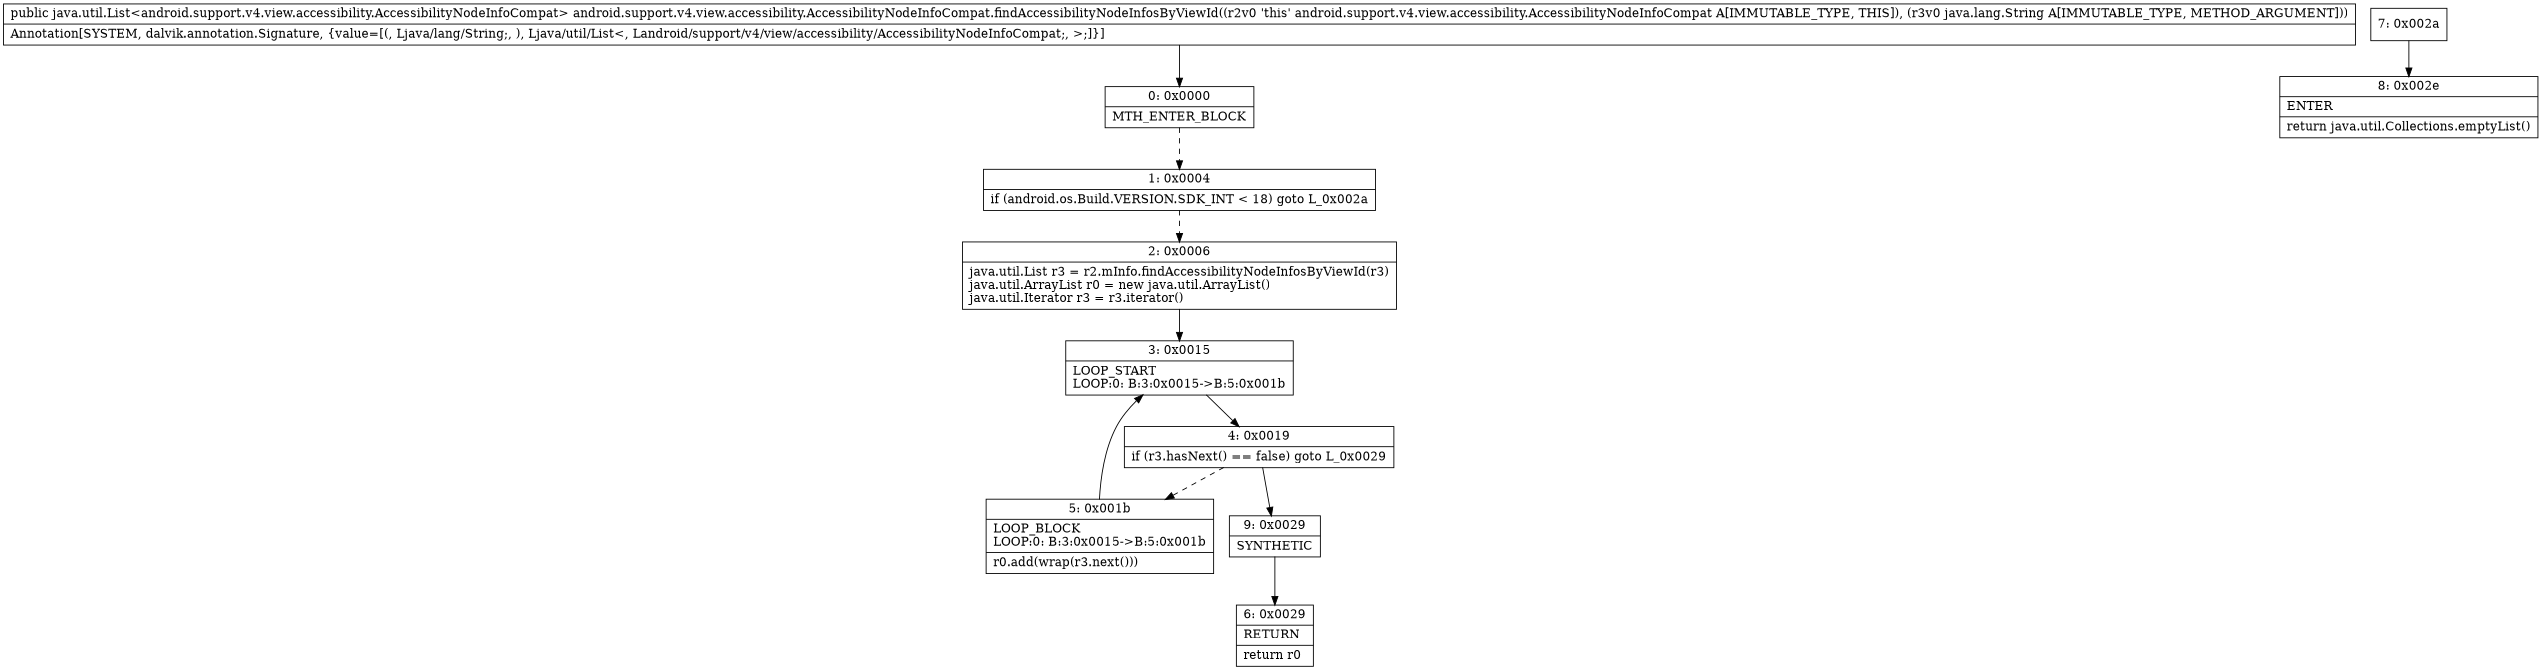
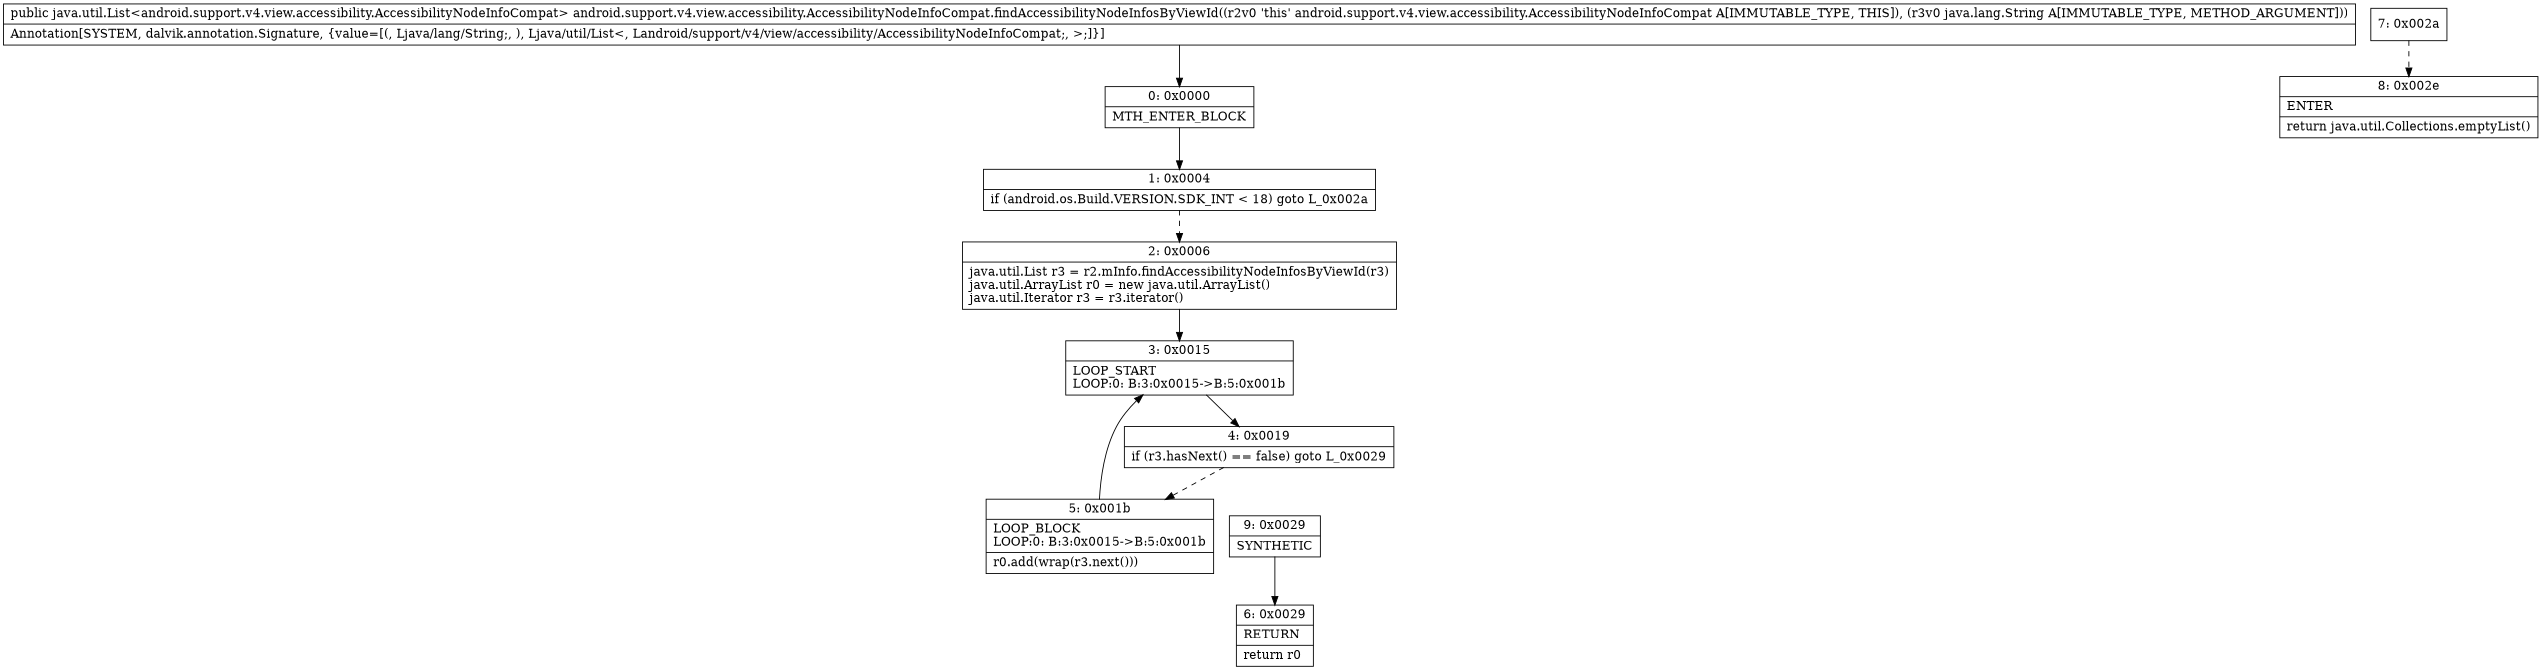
(2409, 54) -> (2409, 54)
(1180, 144) -> (1180, 144)
(1266, 487) -> none
